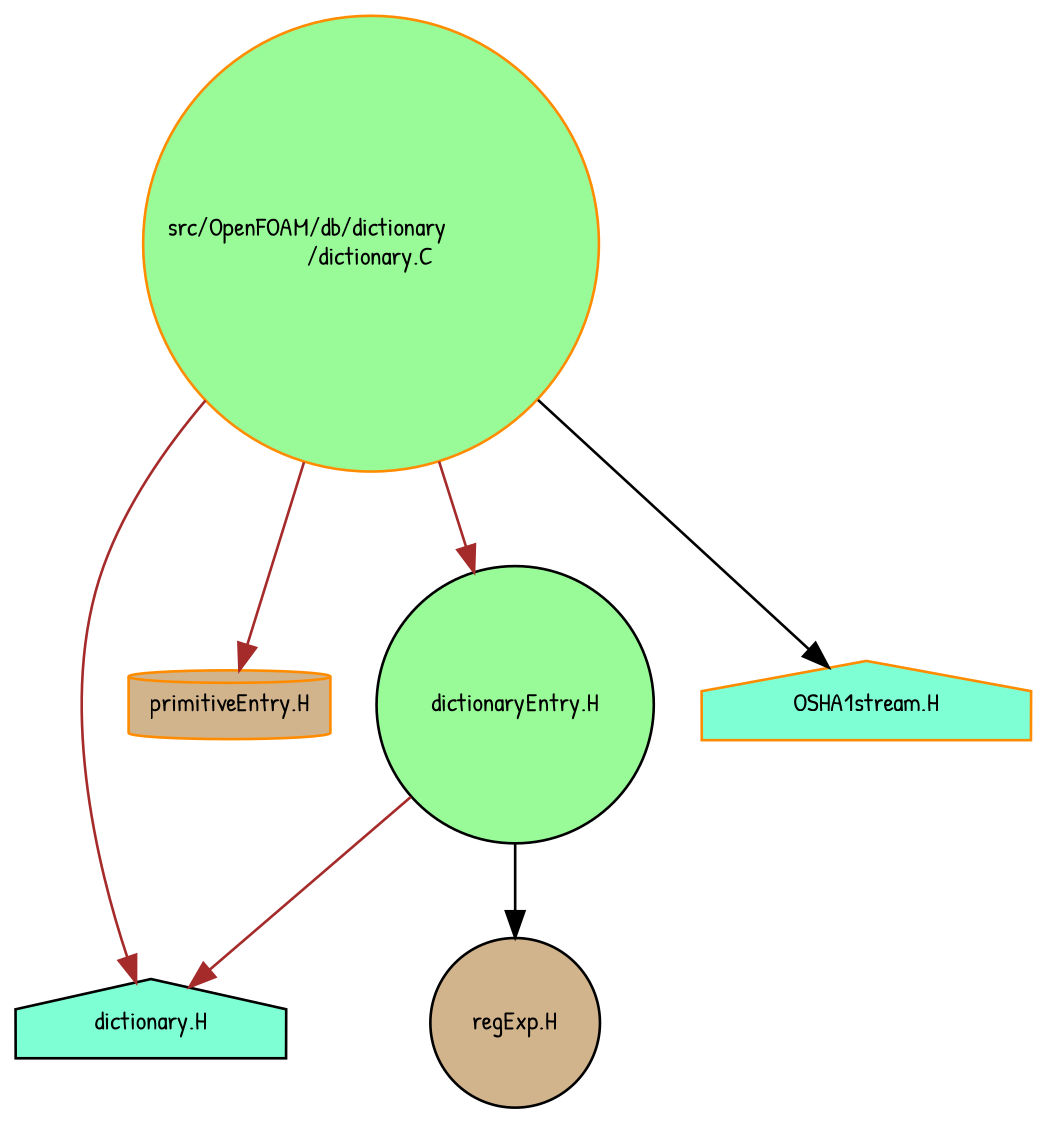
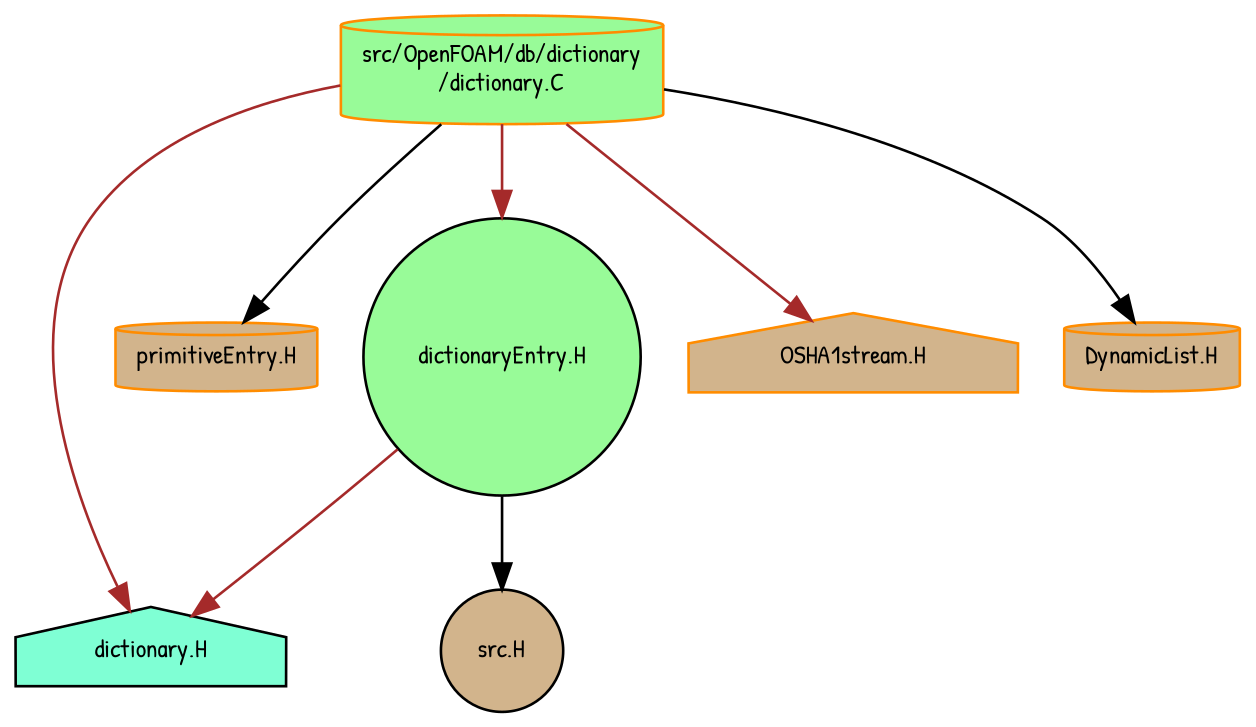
(371, 244) -> (502, 70)
none -> (1152, 357)
(673, 525) -> (678, 214)
(276, 554) -> (348, 210)
(866, 705) -> (853, 357)
(515, 1023) -> (502, 651)
